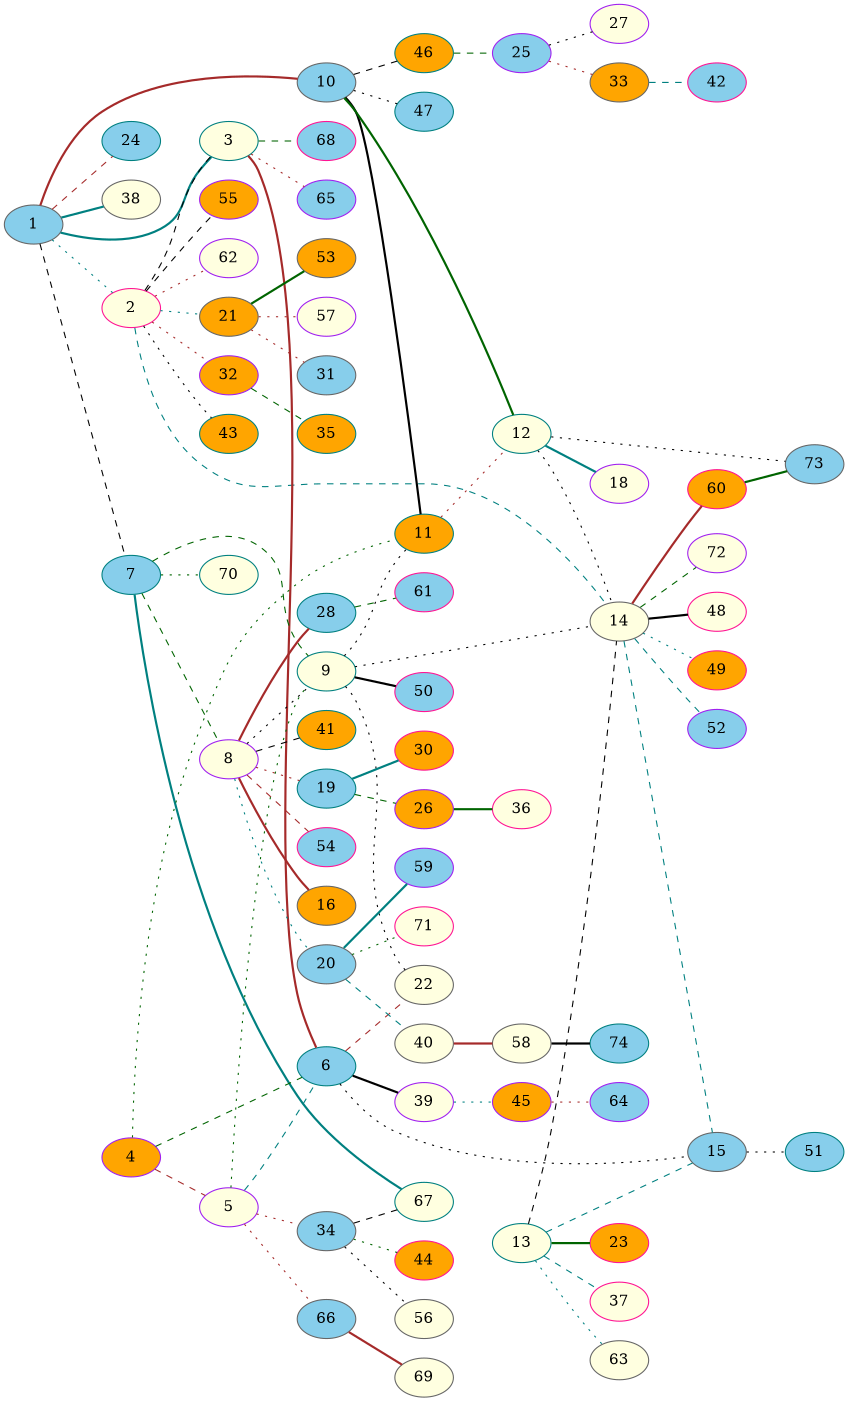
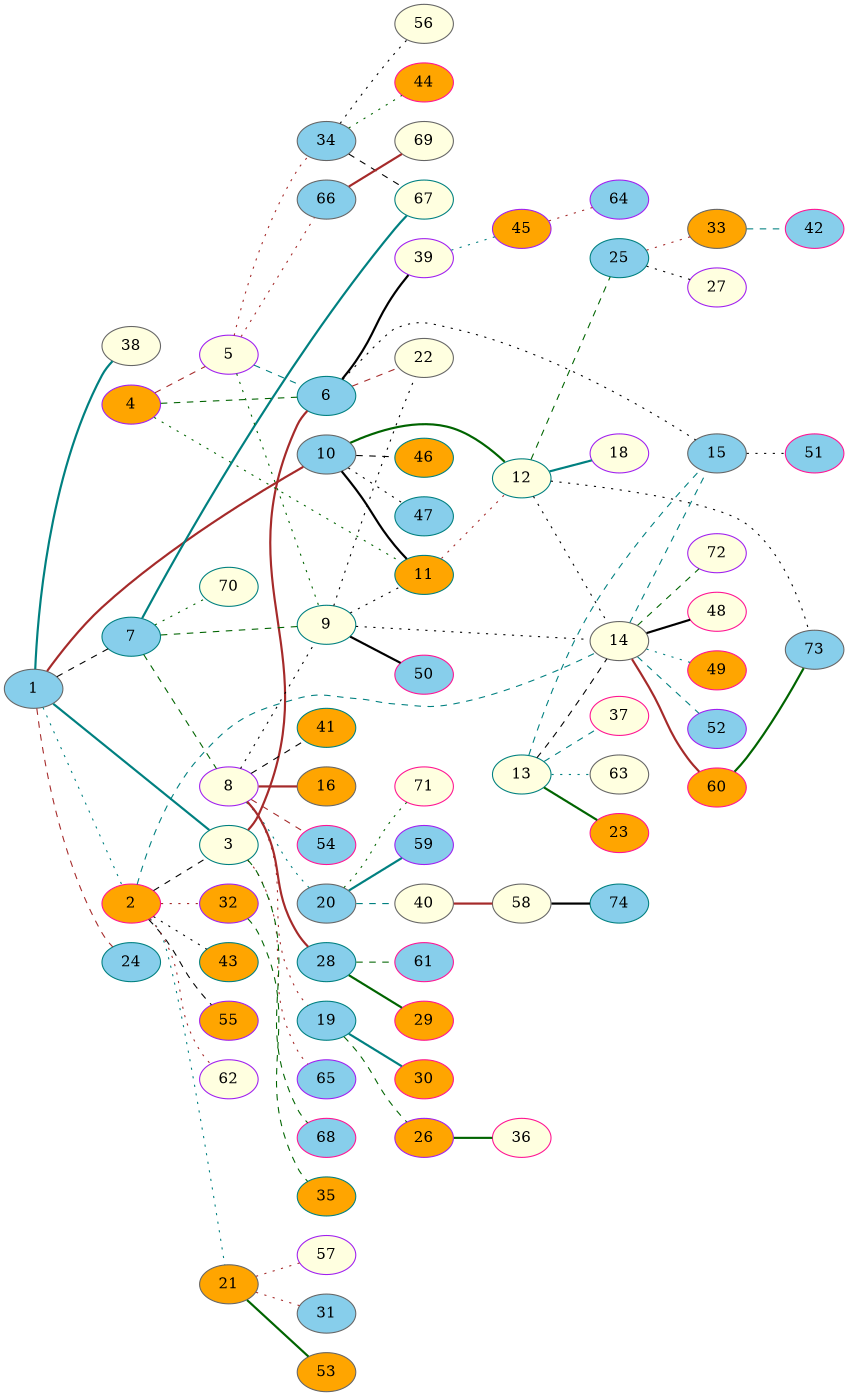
(473, 53) -> (573, 364)
(522, 53) -> (619, 258)
(131, 308) -> (131, 904)
none -> (424, 1021)
(815, 1152) -> (815, 453)
